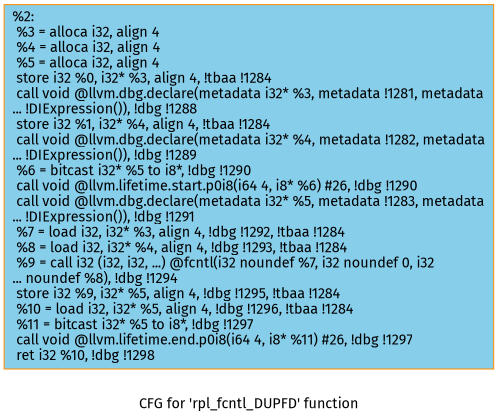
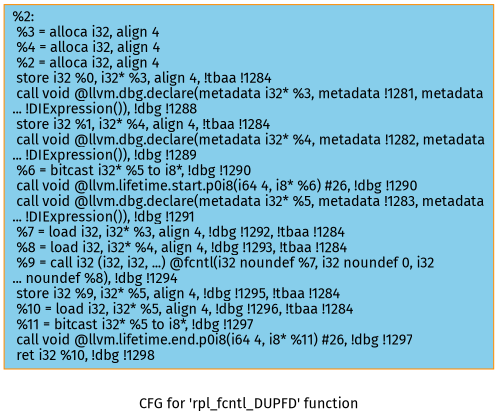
(86, 63) -> (86, 63)
